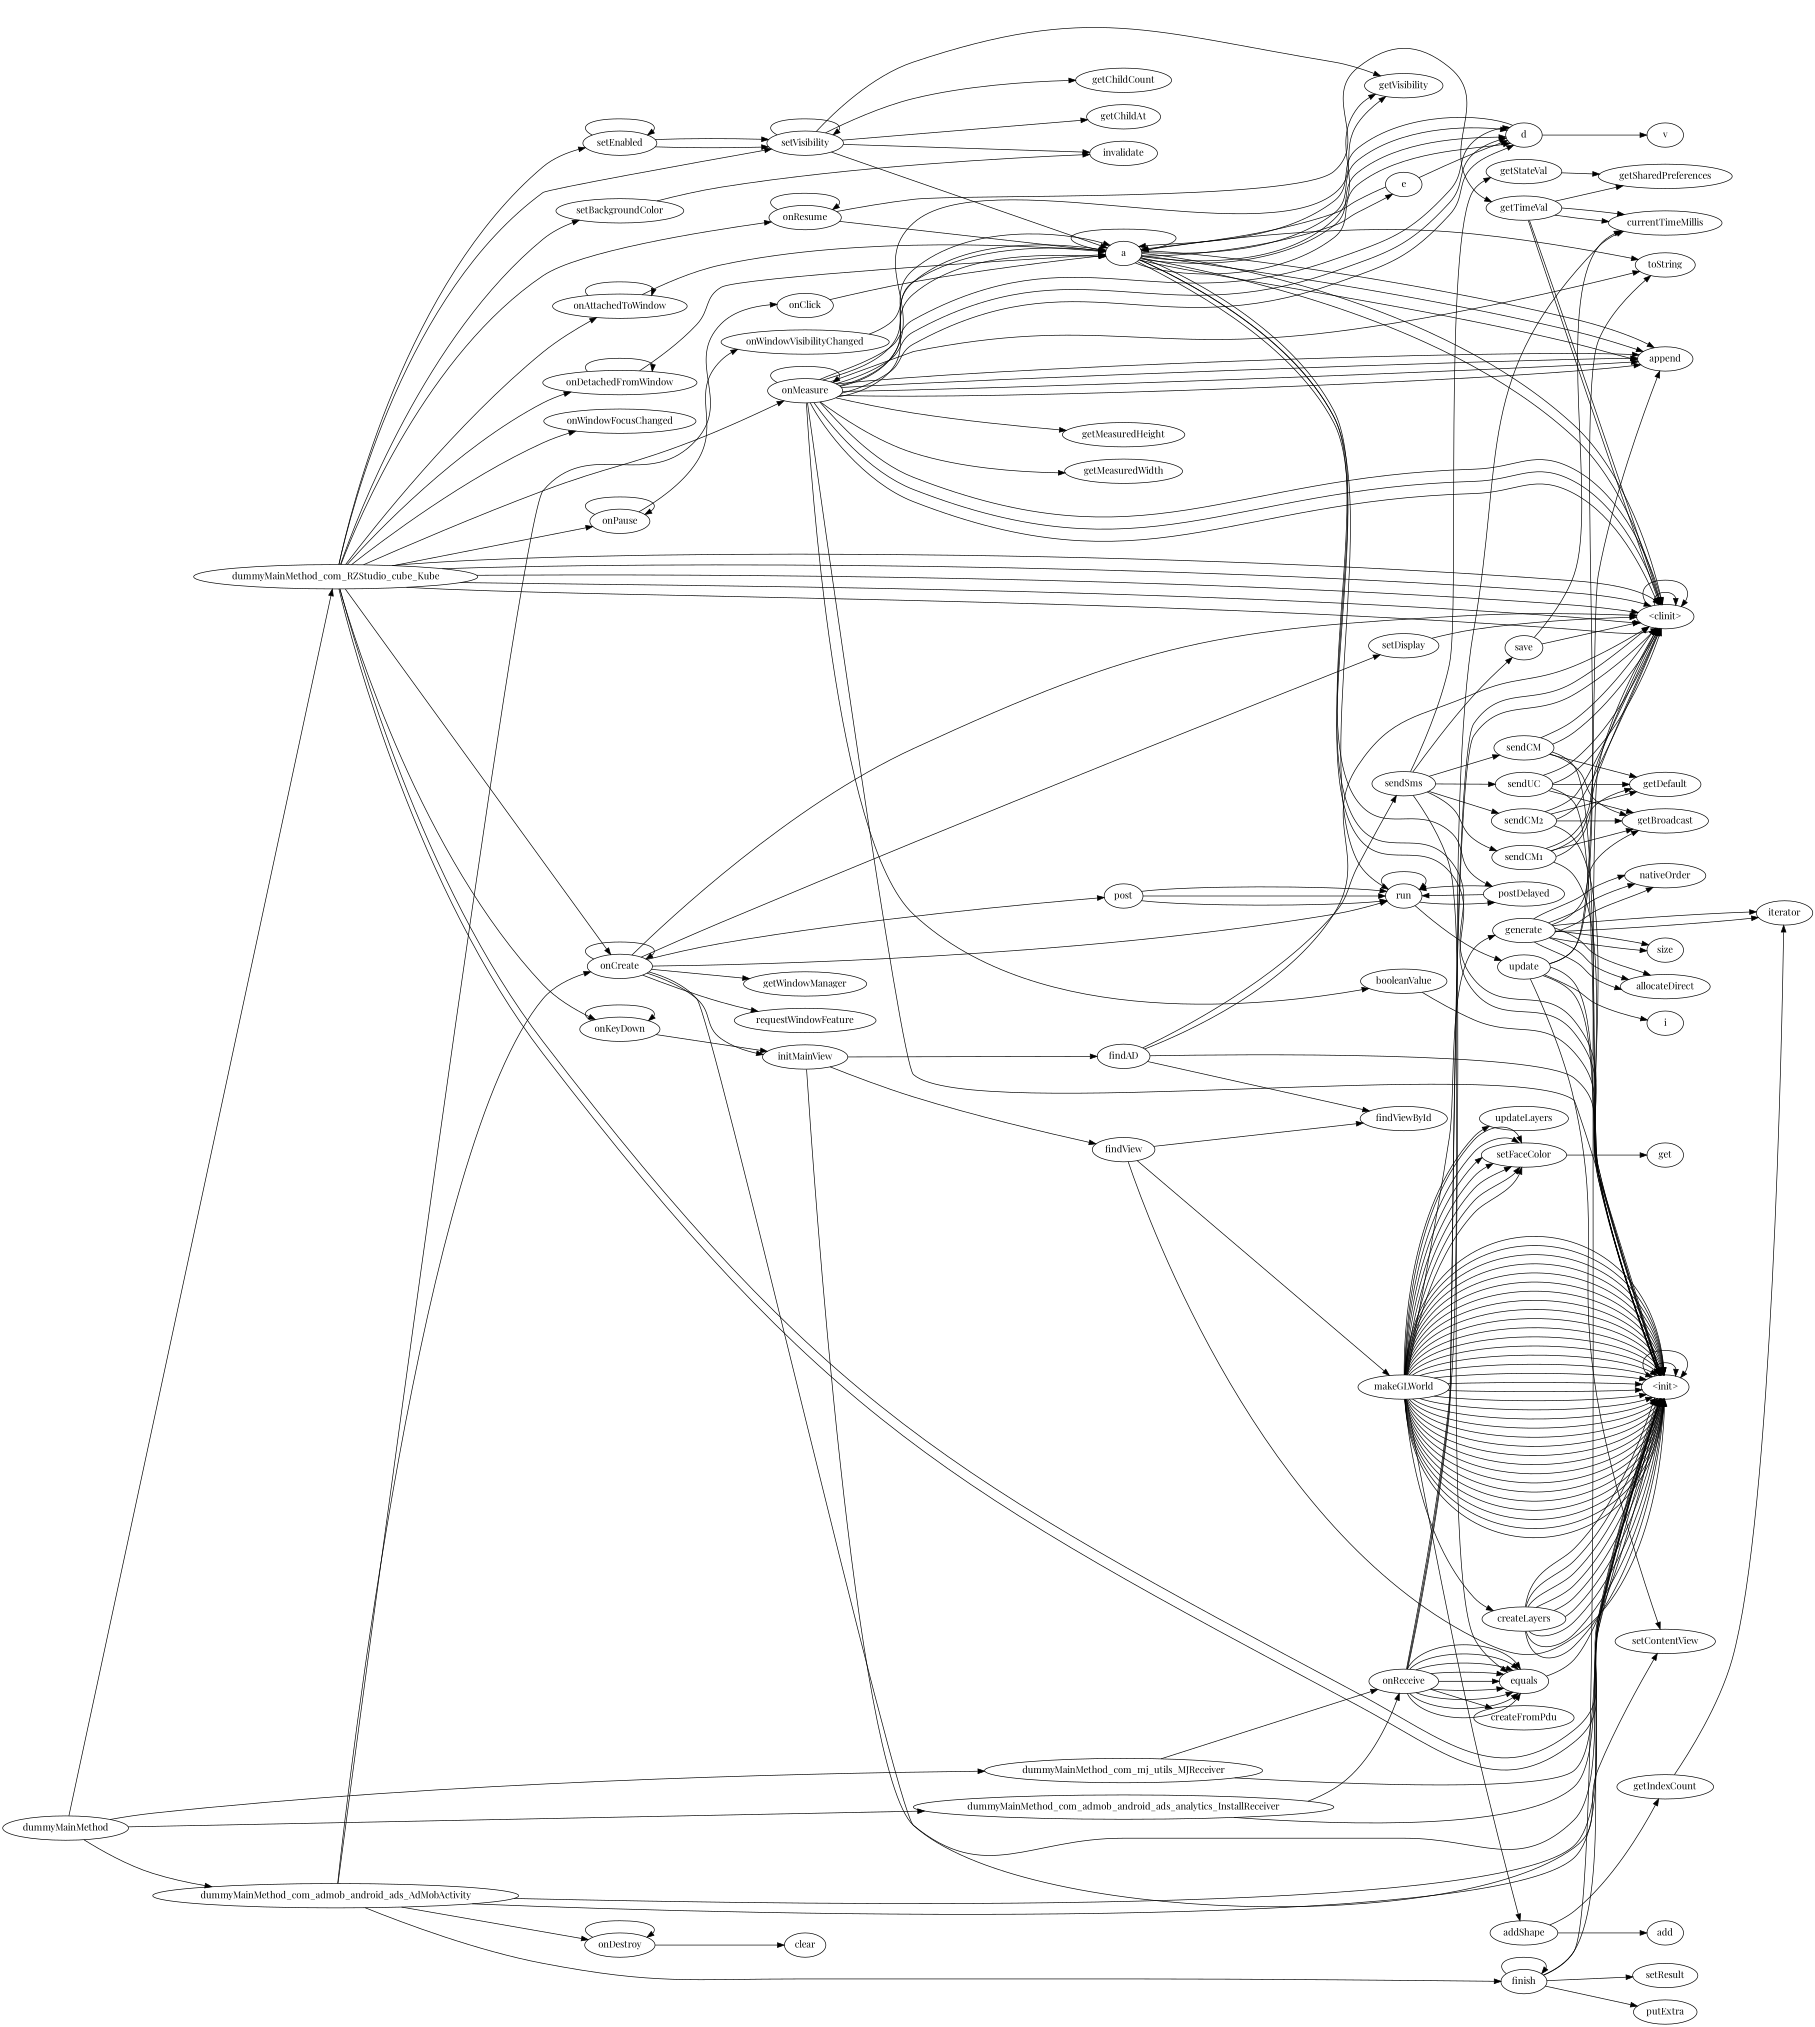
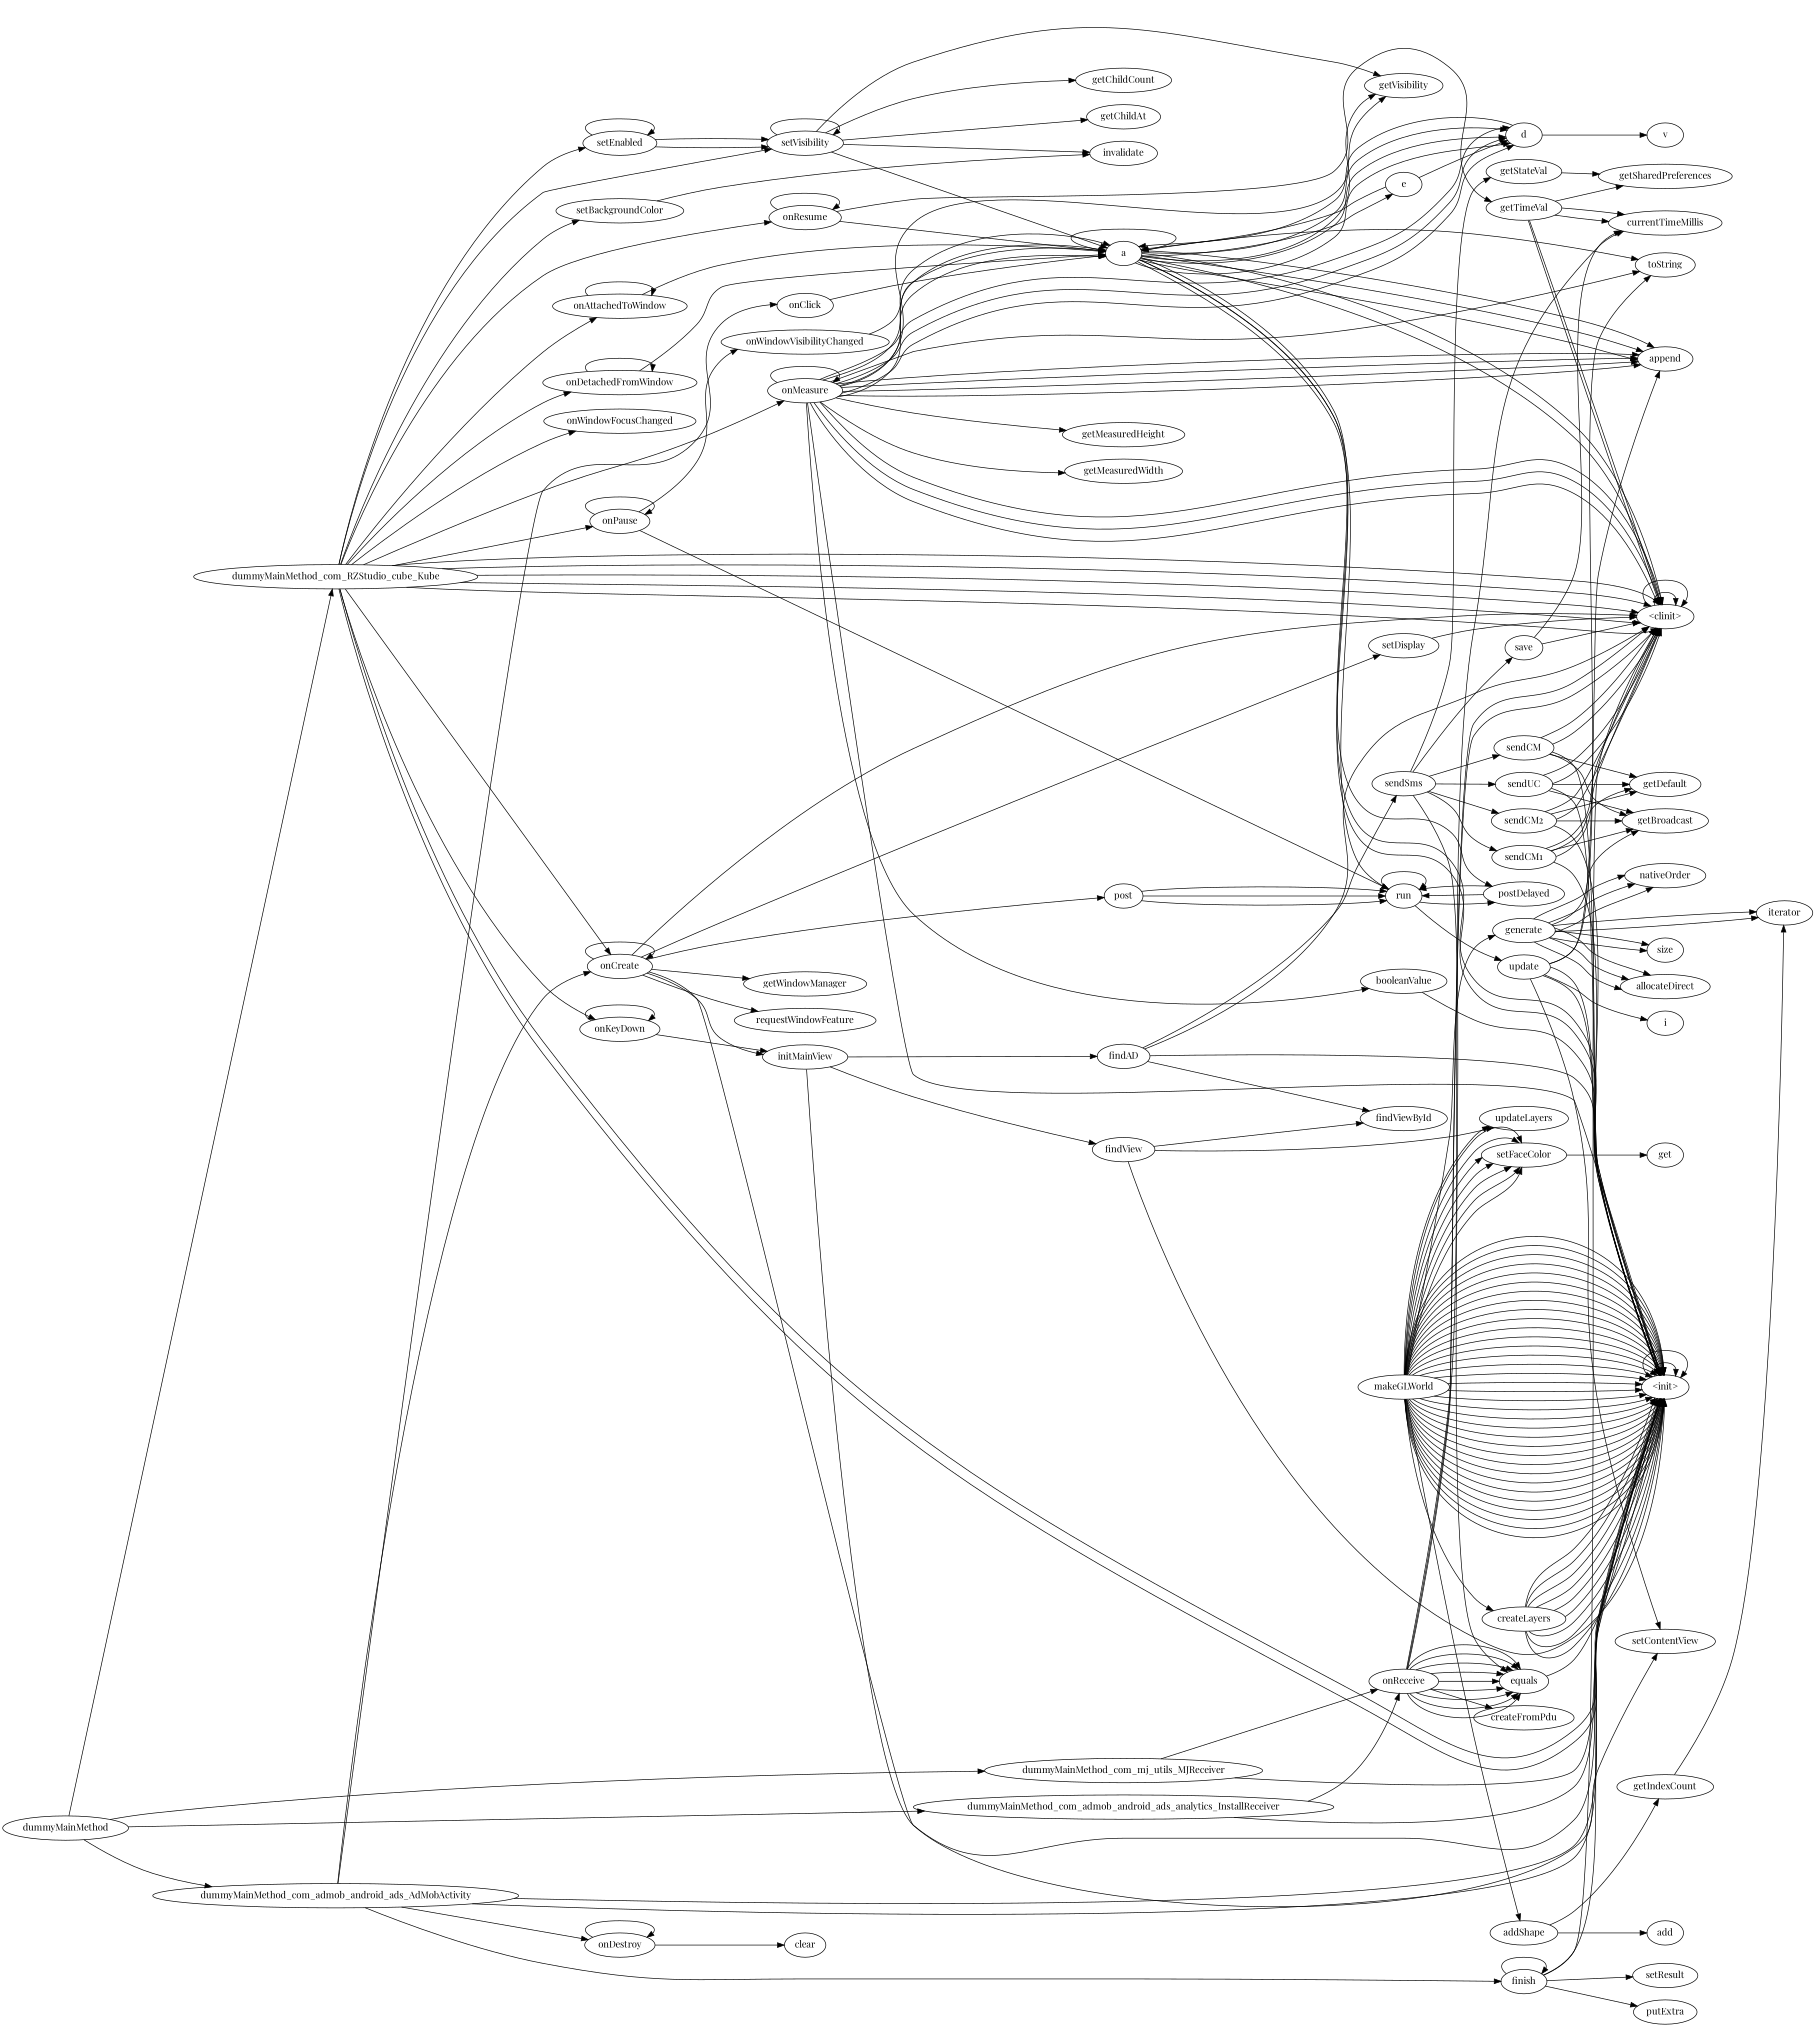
(1018, 950) -> (993, 699)
(1261, 1266) -> (1321, 1148)
